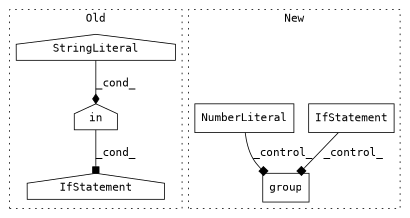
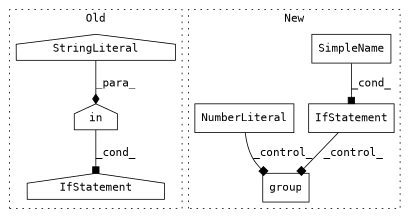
none -> (351, 49)
(116, 83) -> (116, 83)
